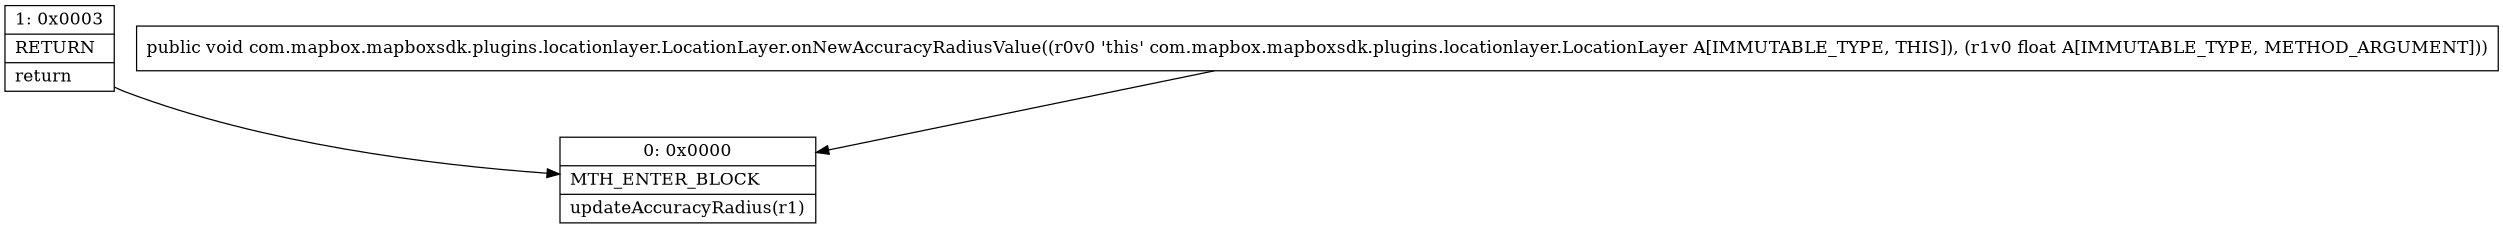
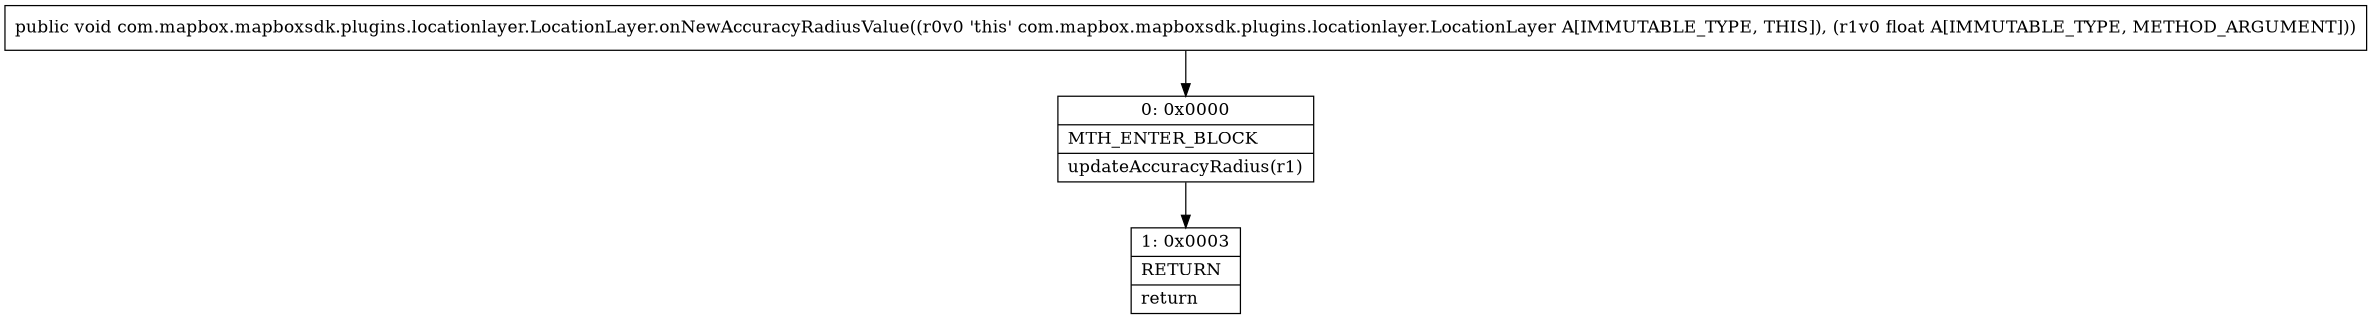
(327, 146) -> (1186, 199)
